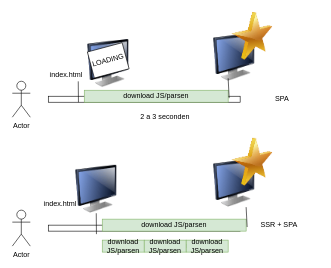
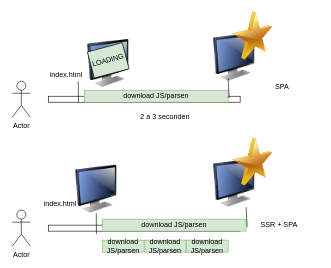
(108, 60) -> (108, 60)
(282, 99) -> (282, 87)
